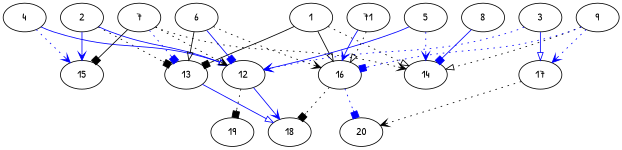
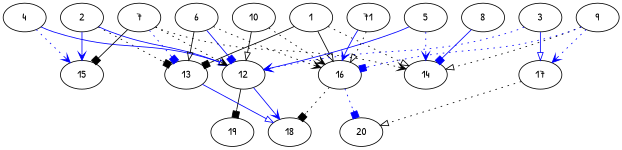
none -> (254, 18)
(239, 98) -> (239, 98)
(455, 102) -> (455, 102)
